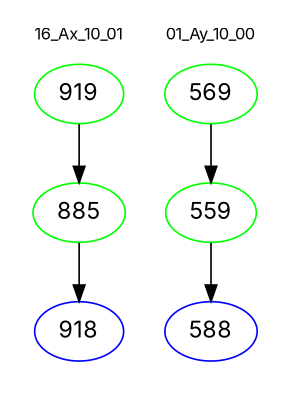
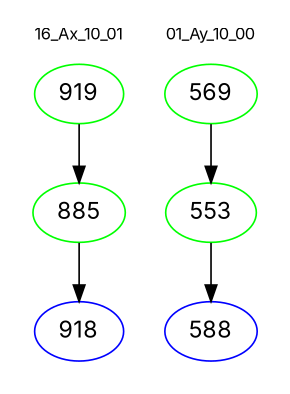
(211, 213) -> (211, 213)
